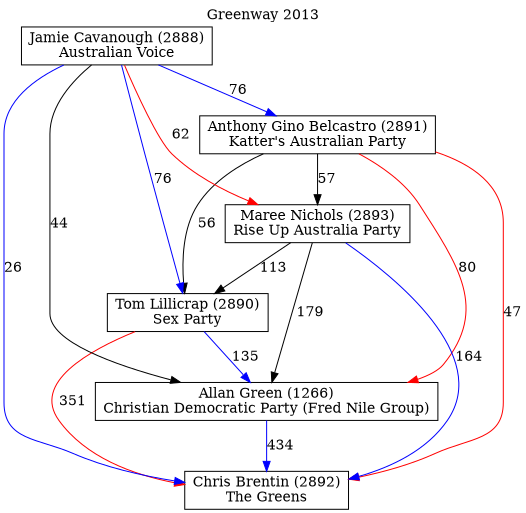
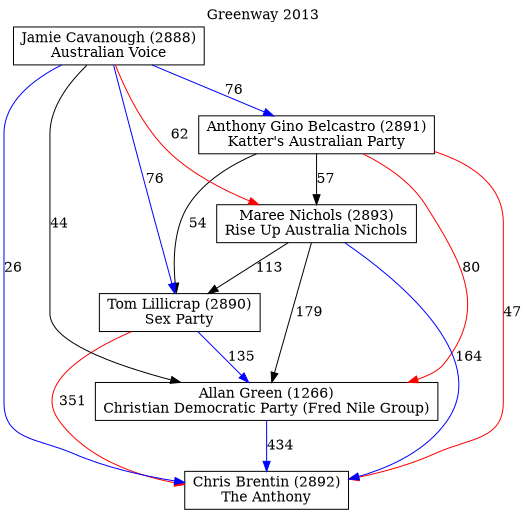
(207, 224) -> (198, 224)
(318, 224) -> (317, 224)
(267, 490) -> (267, 490)
